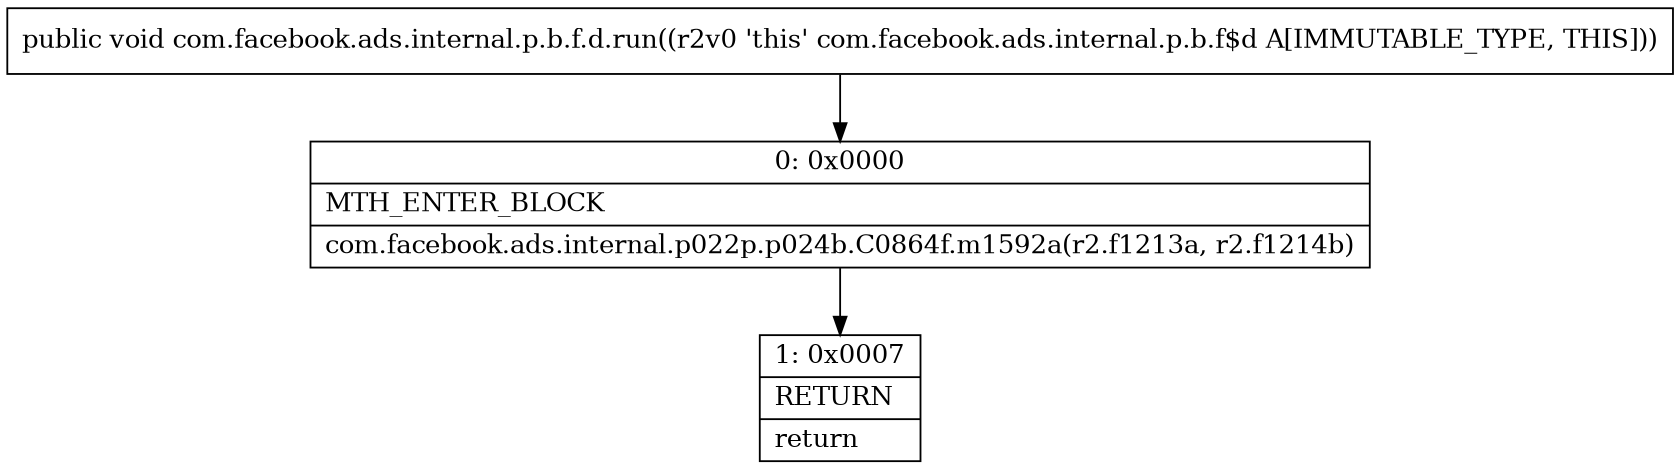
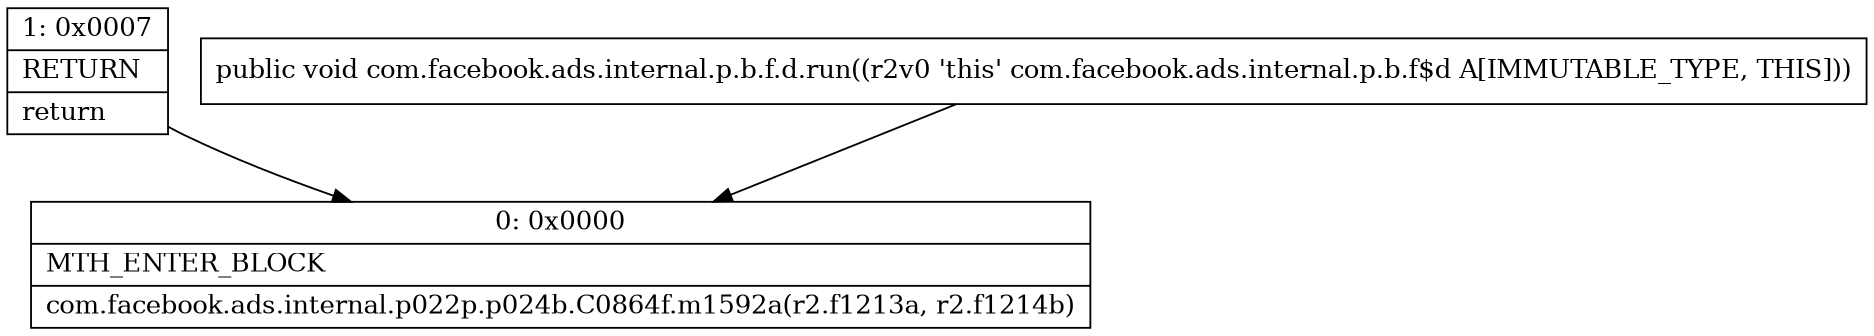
(840, 292) -> (250, 164)
